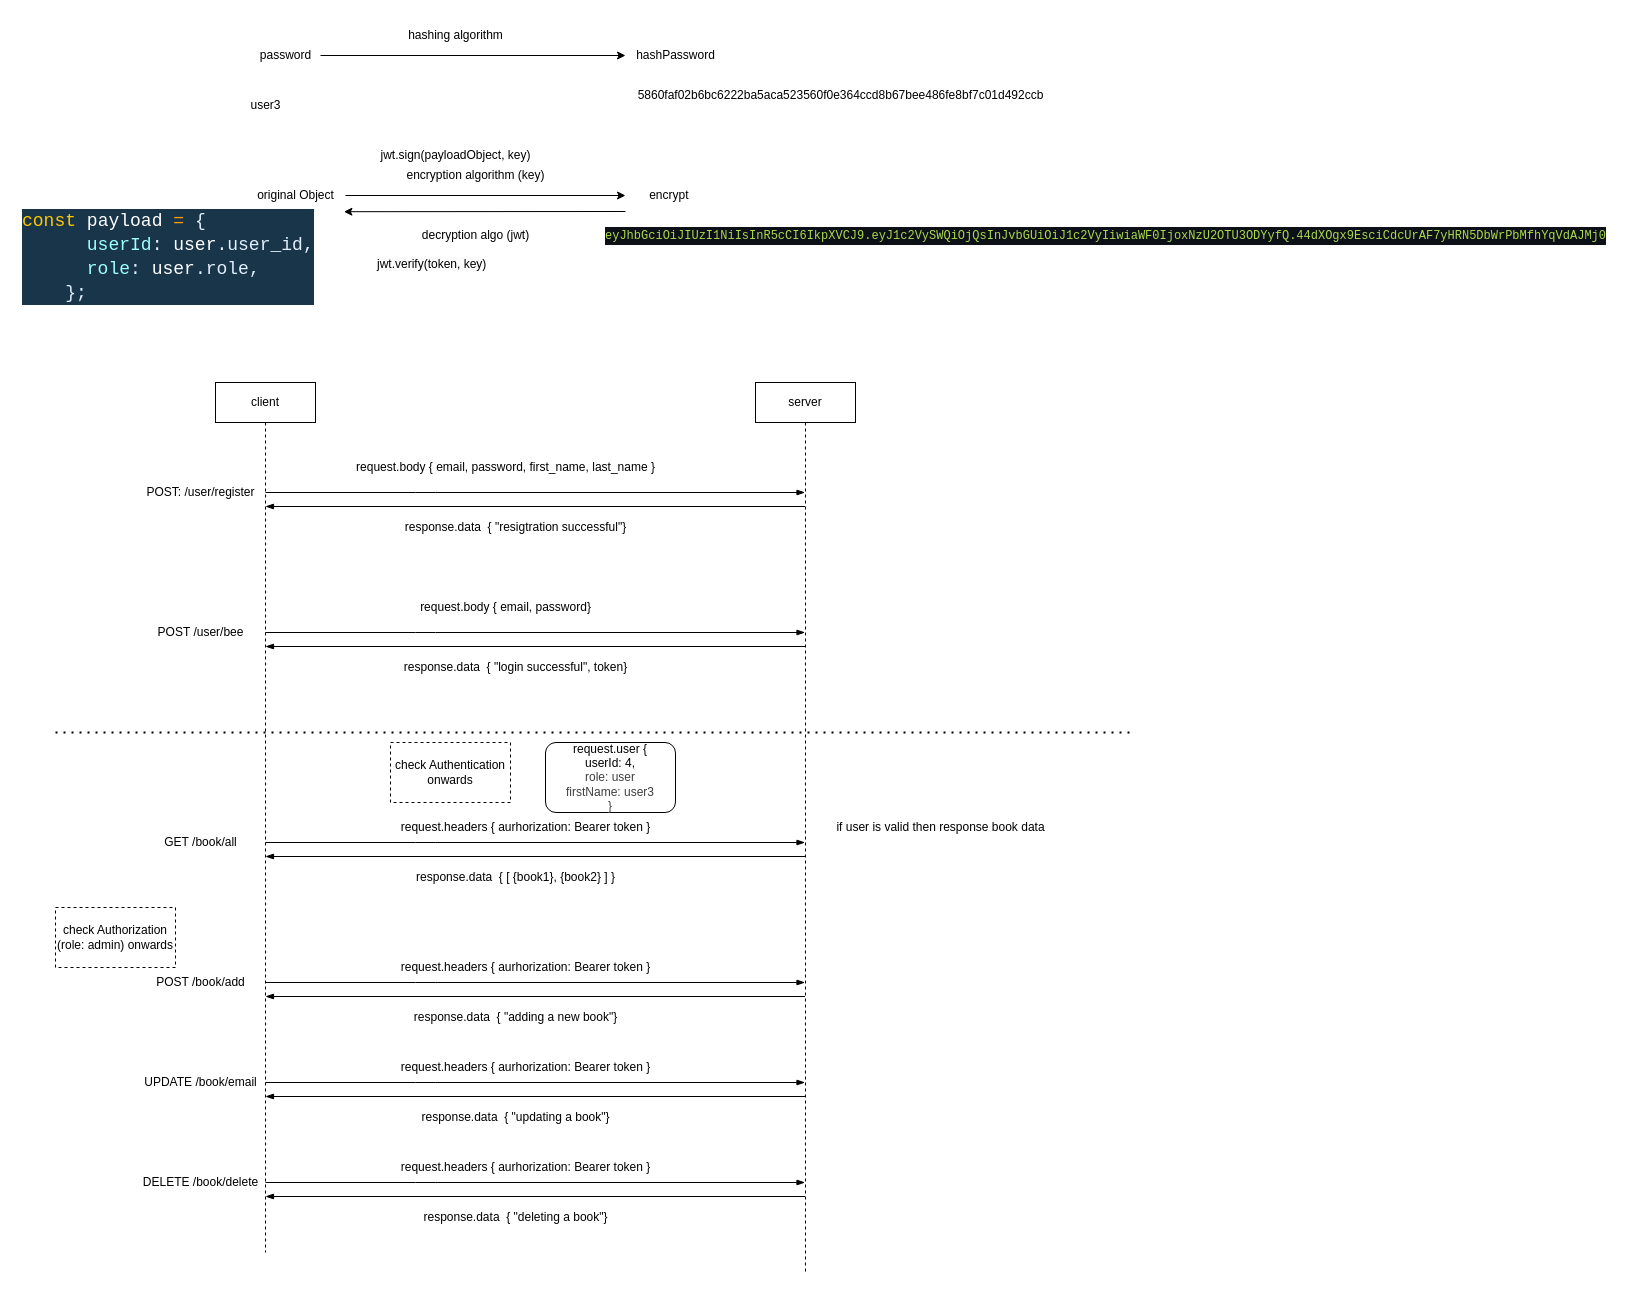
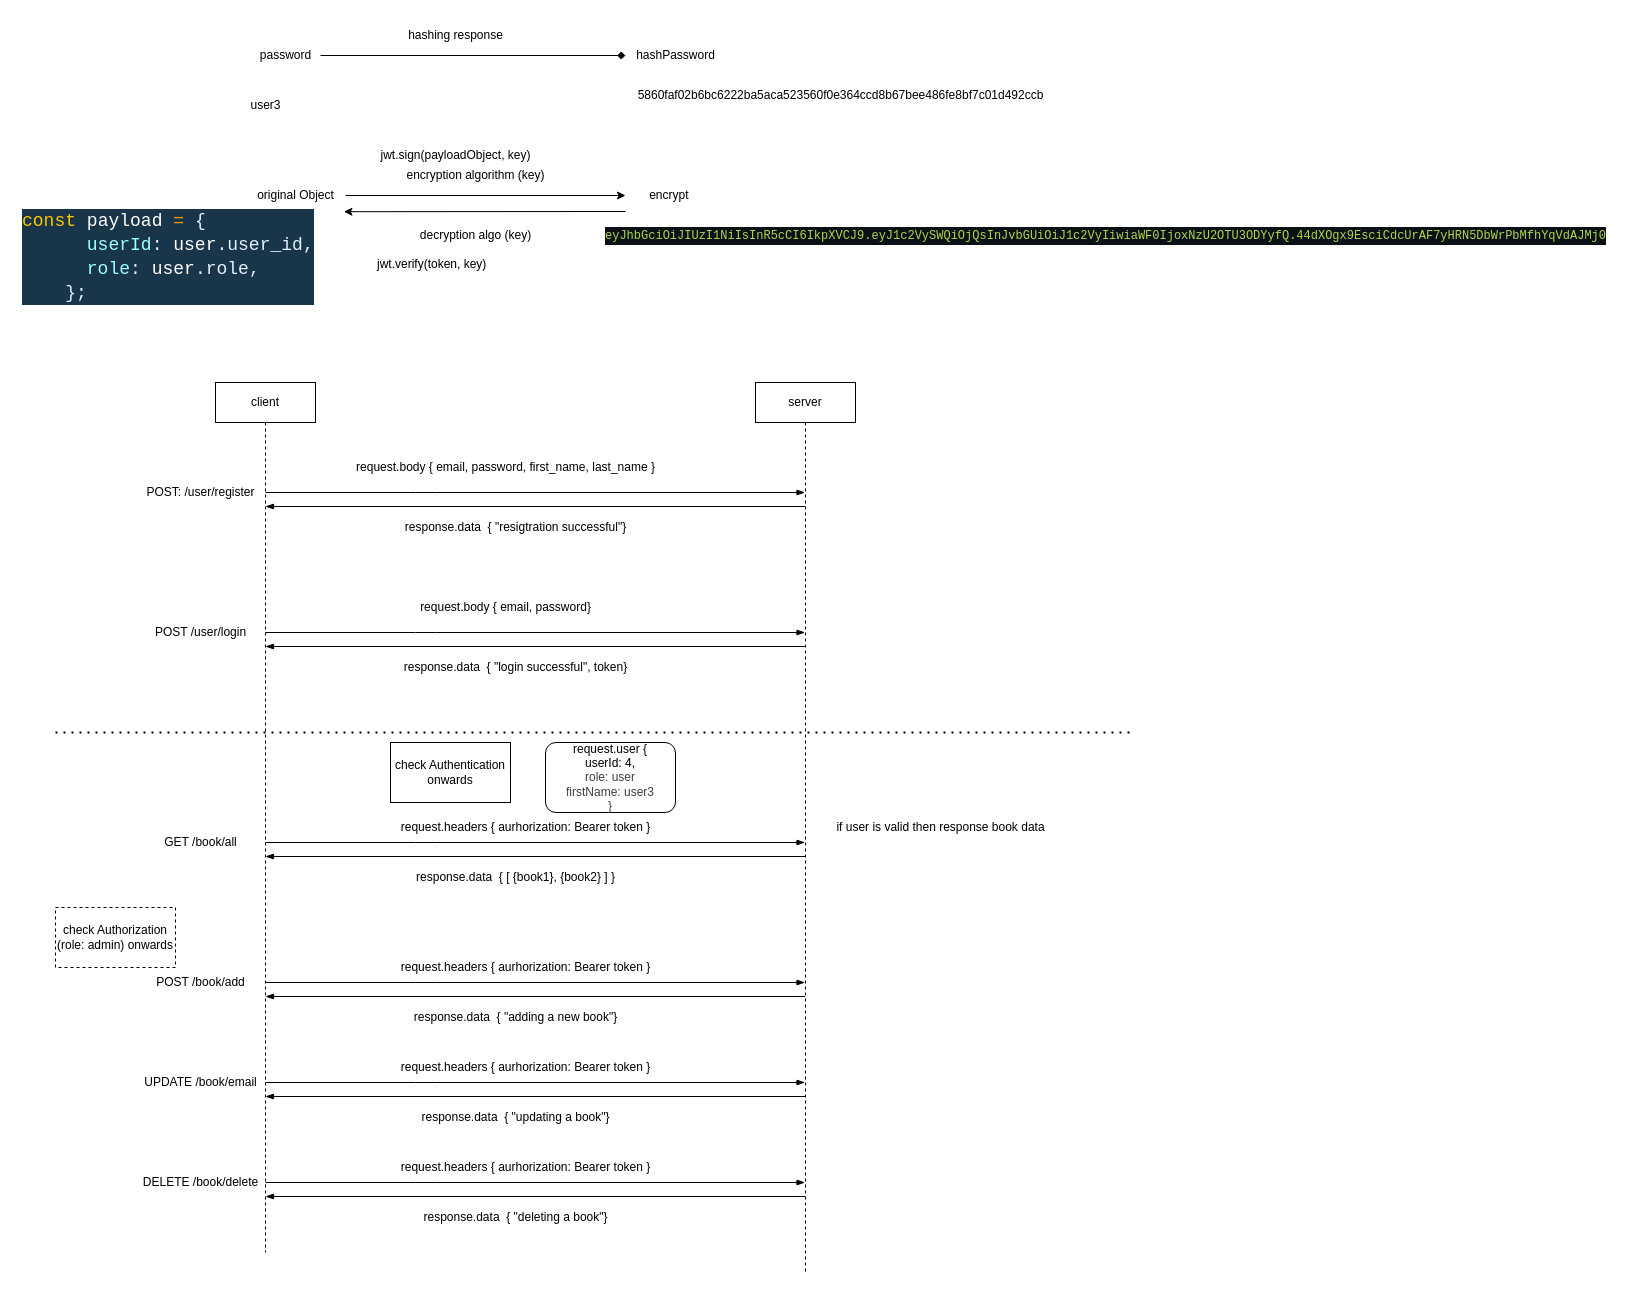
(456, 36) -> (456, 36)
(617, 56) -> (616, 56)
(476, 236) -> (476, 236)
(201, 633) -> (201, 633)
(451, 773) -> (451, 773)
